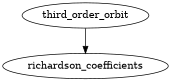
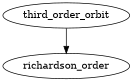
(85, 66) -> (66, 66)
